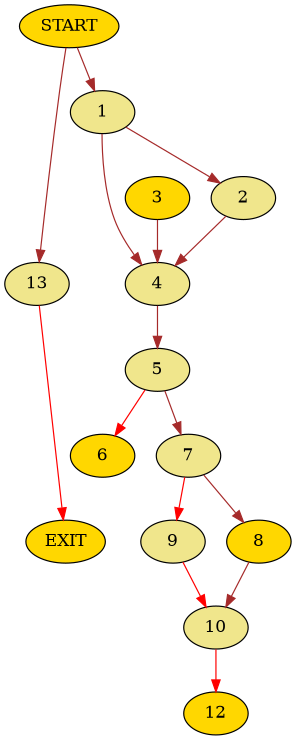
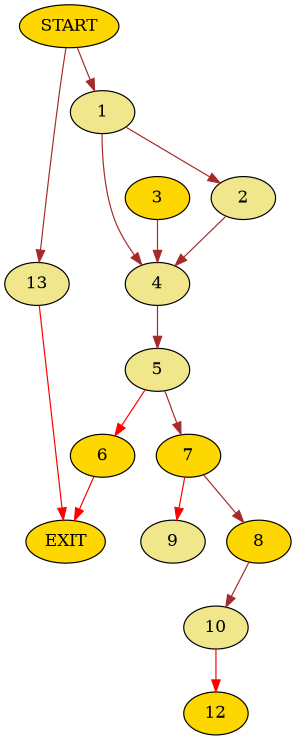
(189, 456) -> (189, 456)
none -> (87, 493)
(192, 579) -> none
